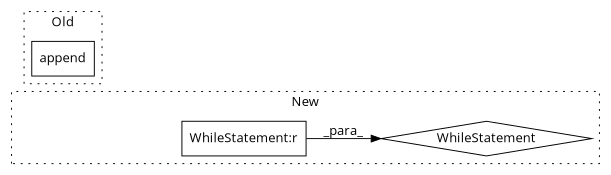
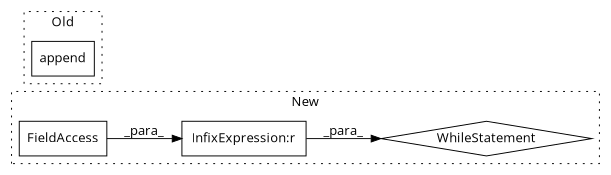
none -> (63, 139)
(244, 139) -> (244, 139)
